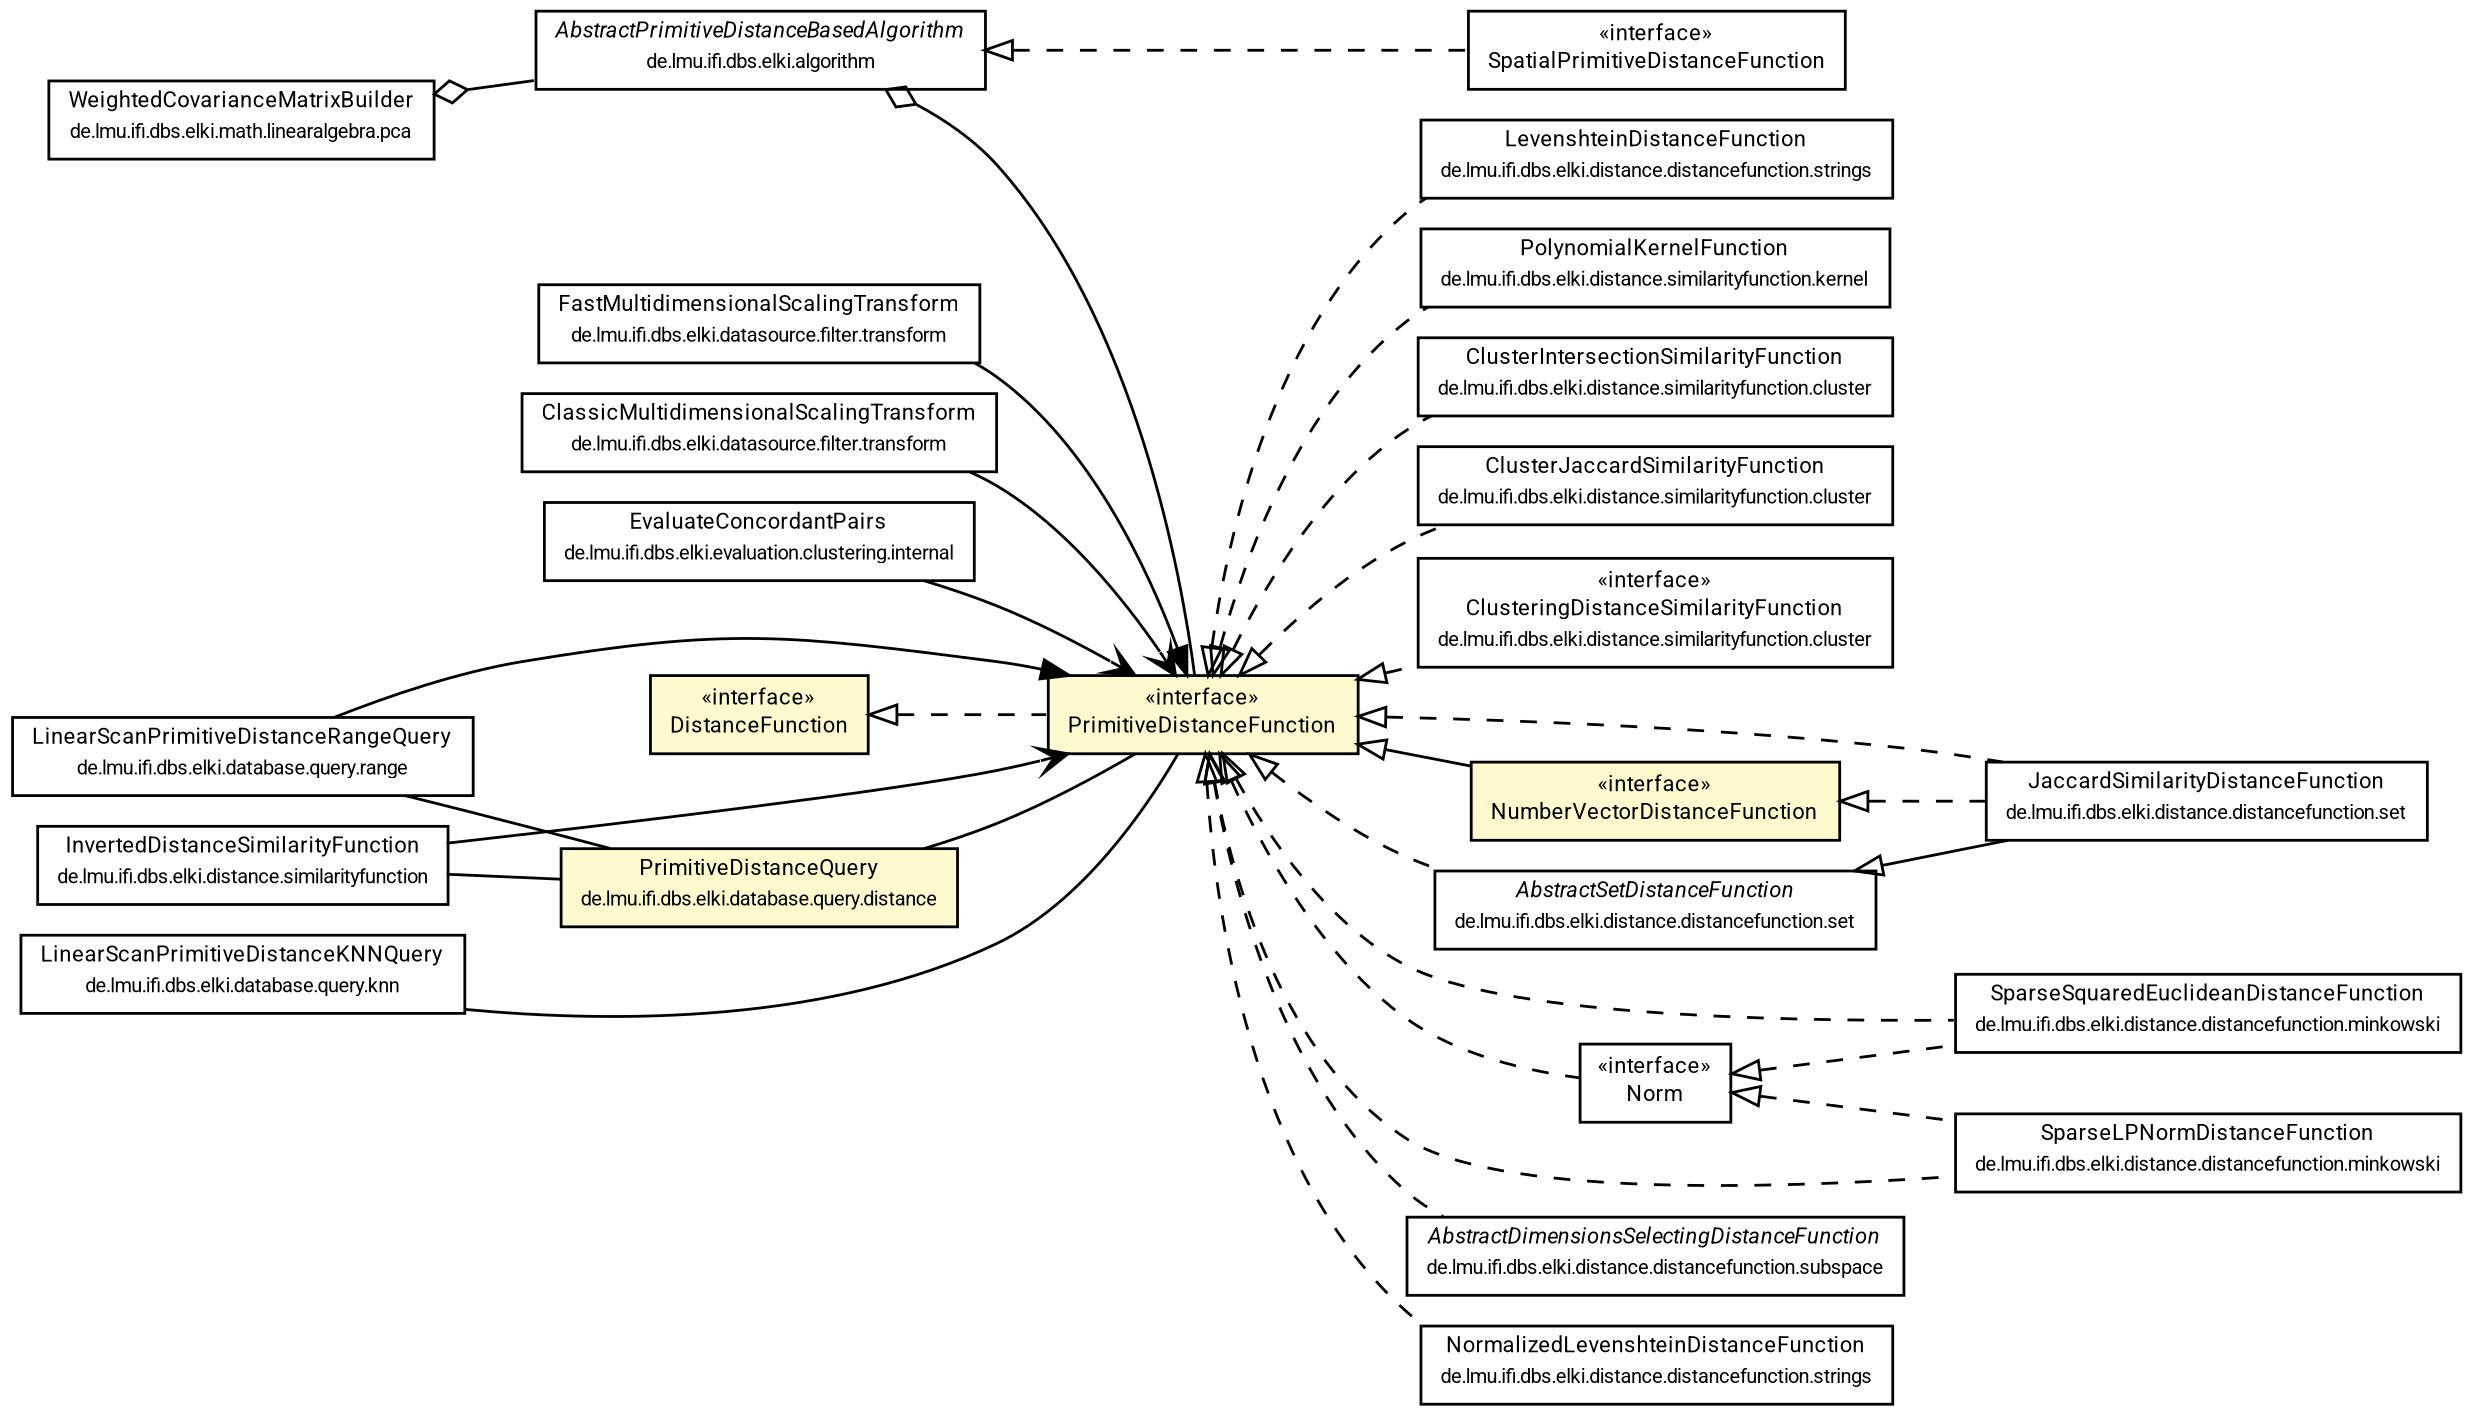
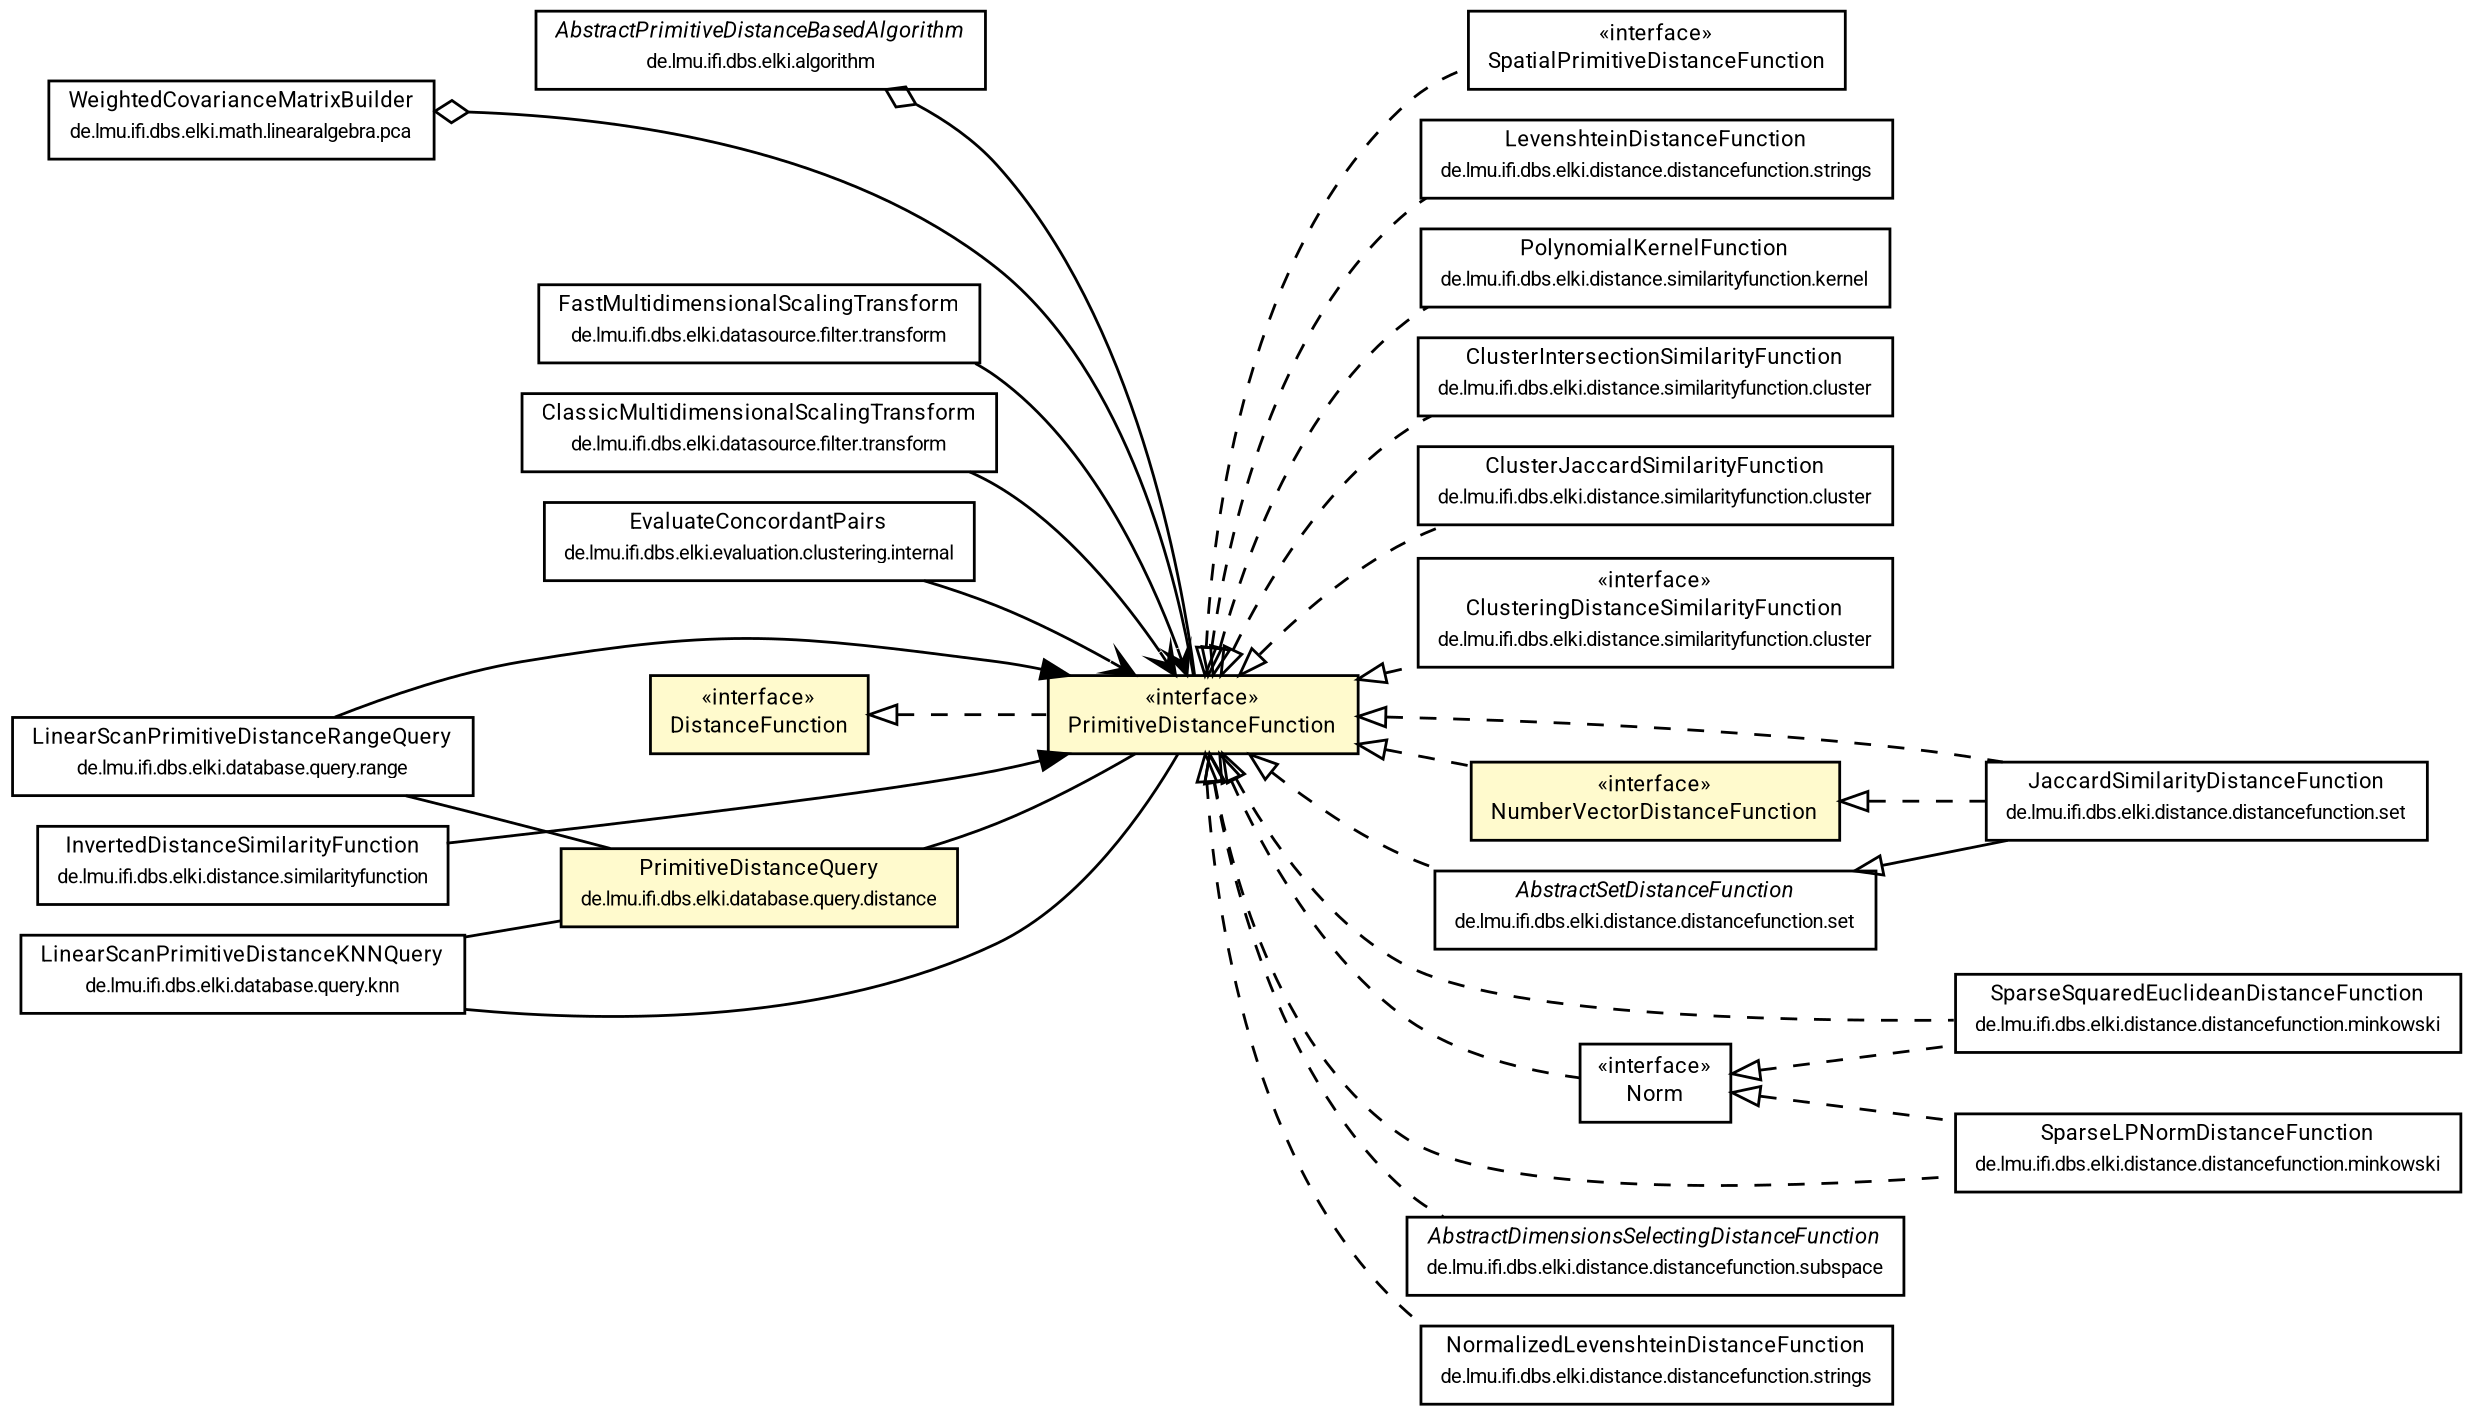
(1240, 50) -> (1269, 323)
(501, 85) -> (956, 240)
(1099, 489) -> (1099, 489)
(1428, 758) -> (1428, 758)
(744, 808) -> (744, 808)
(504, 877) -> (512, 929)
